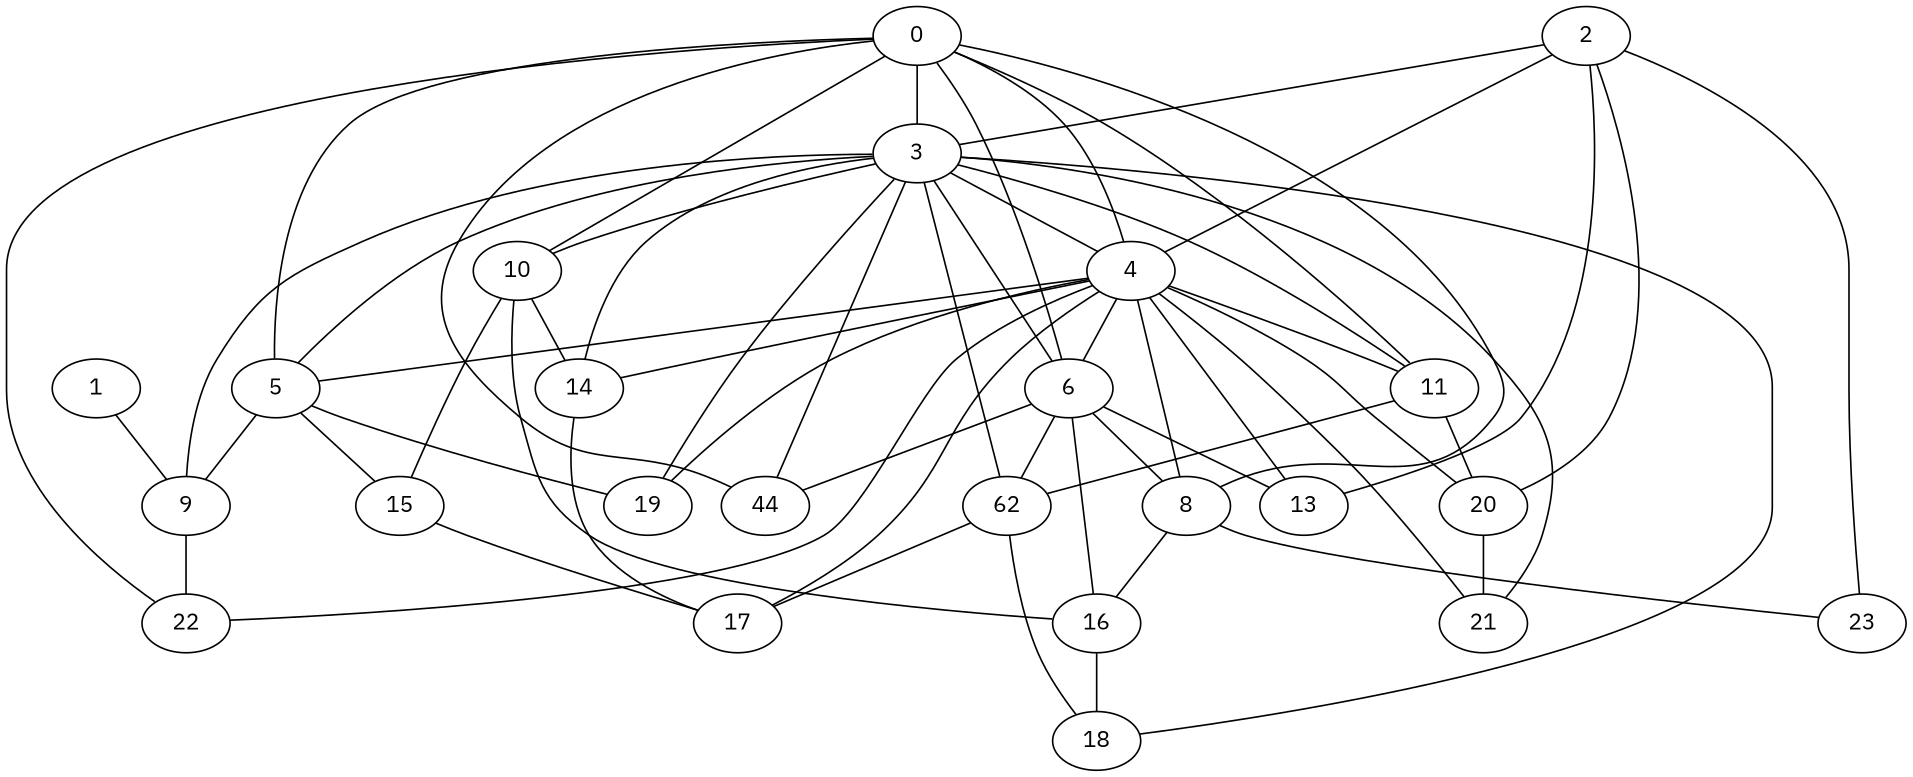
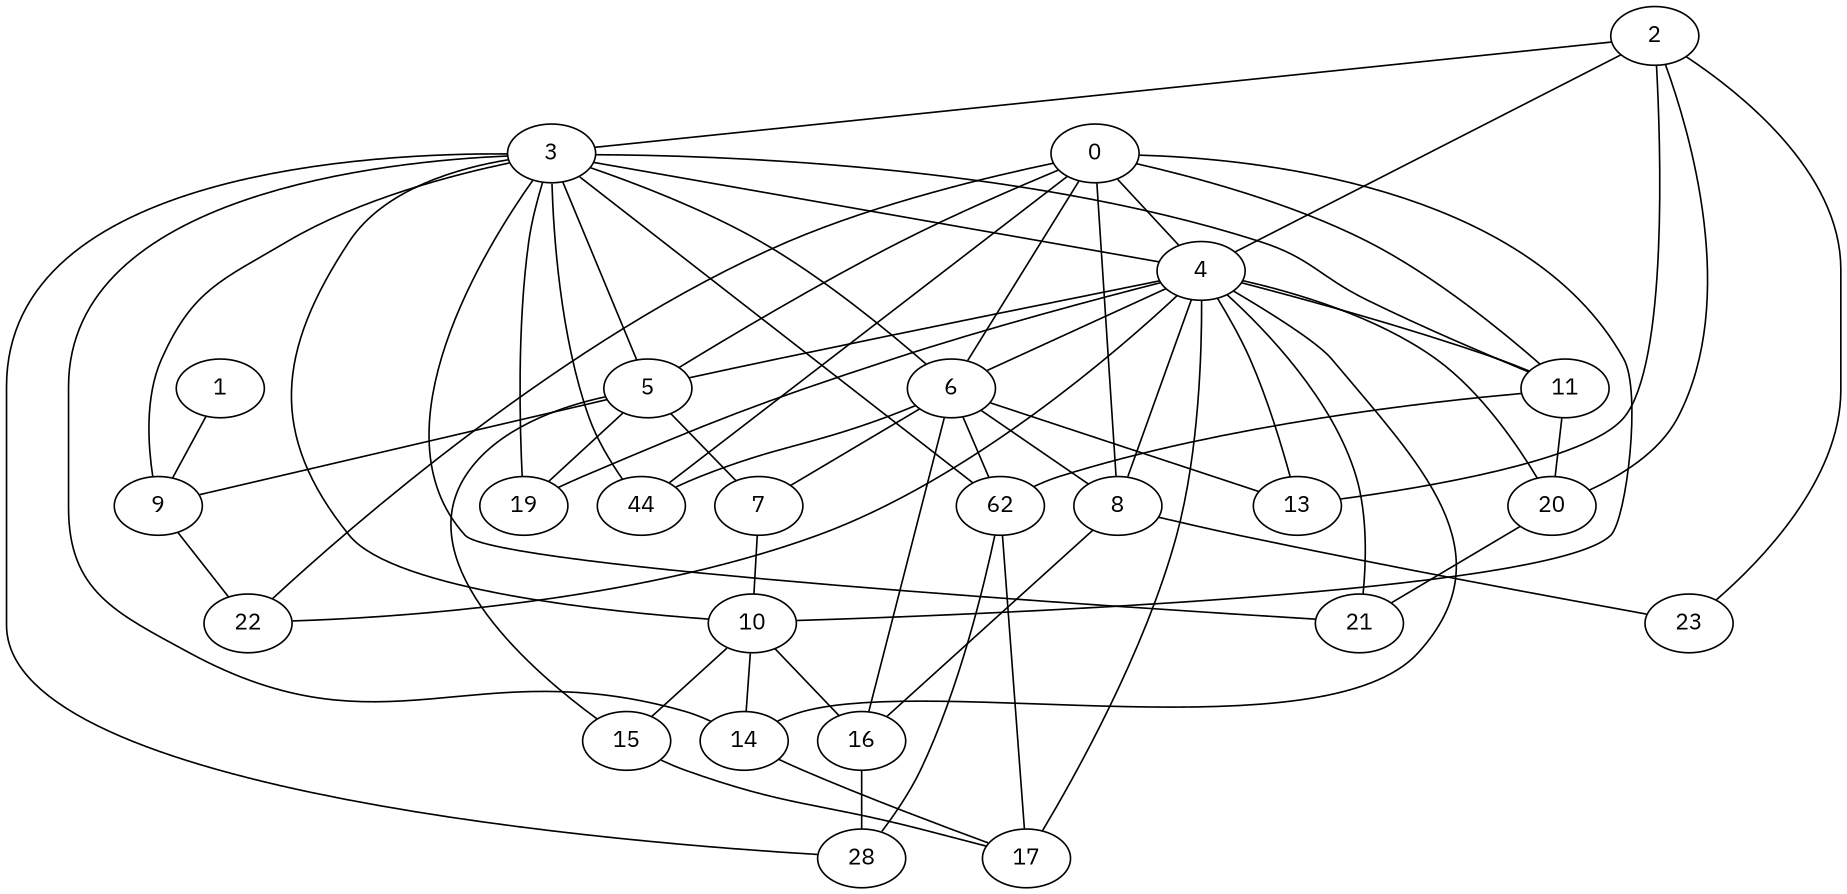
(917, 95) -> none
none -> (759, 506)
(1097, 741) -> (862, 858)
